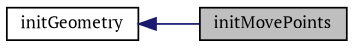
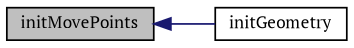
(178, 24) -> (193, 24)
